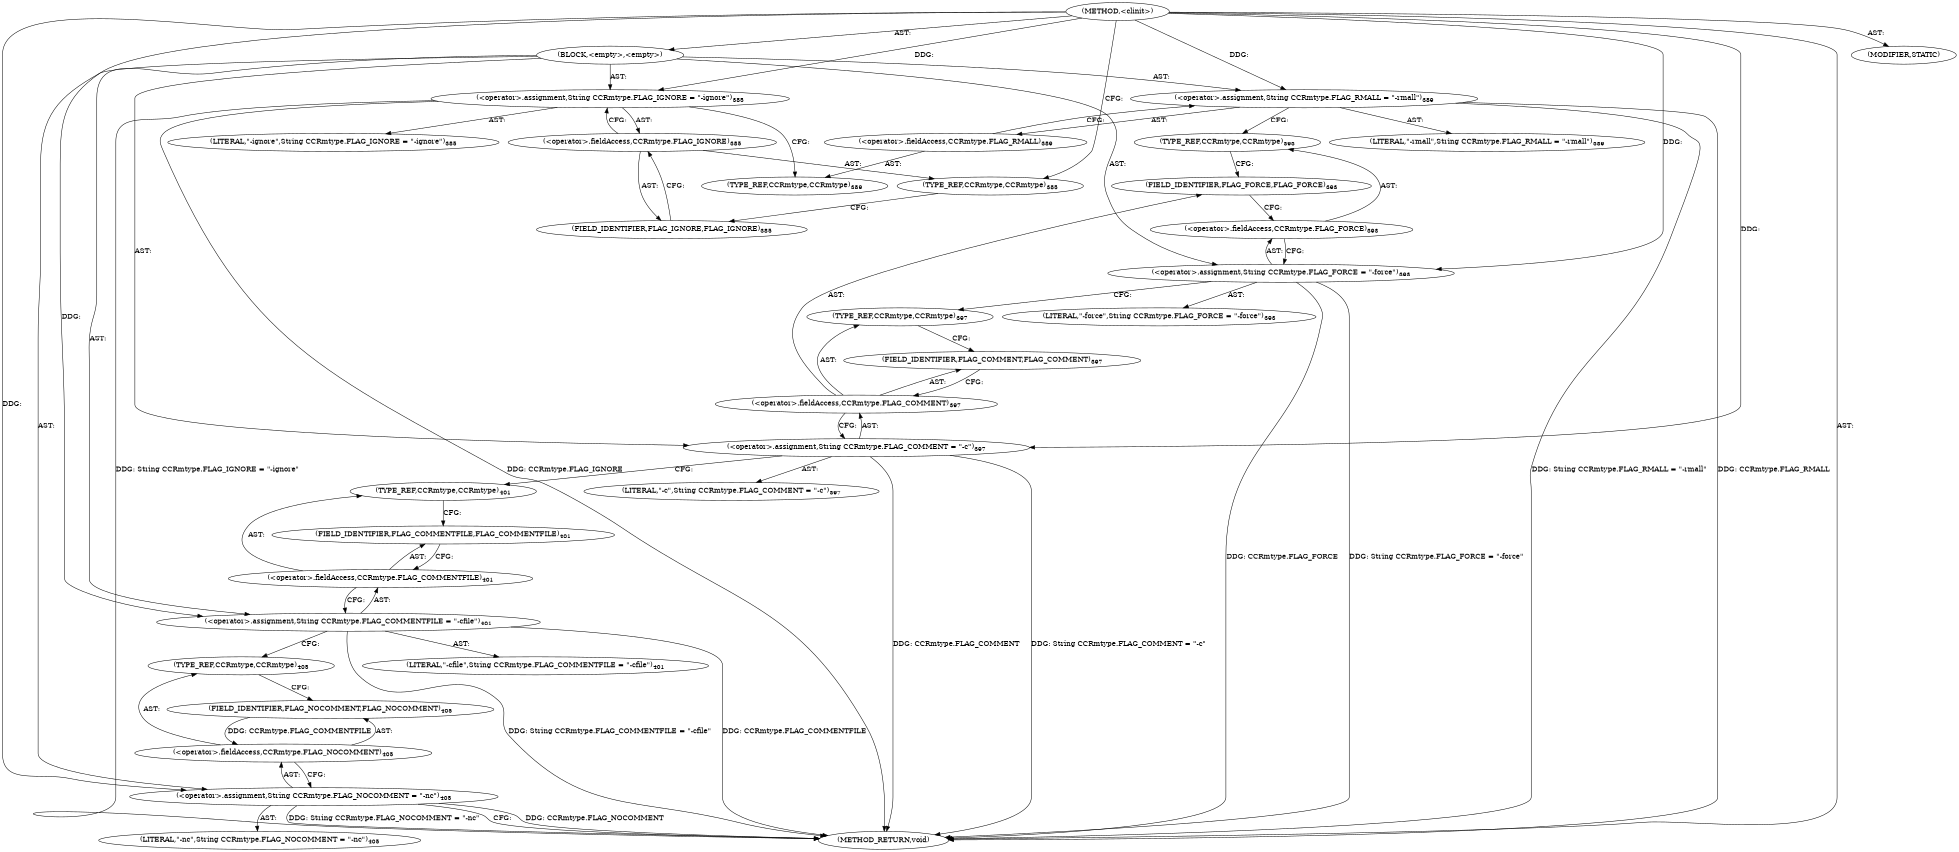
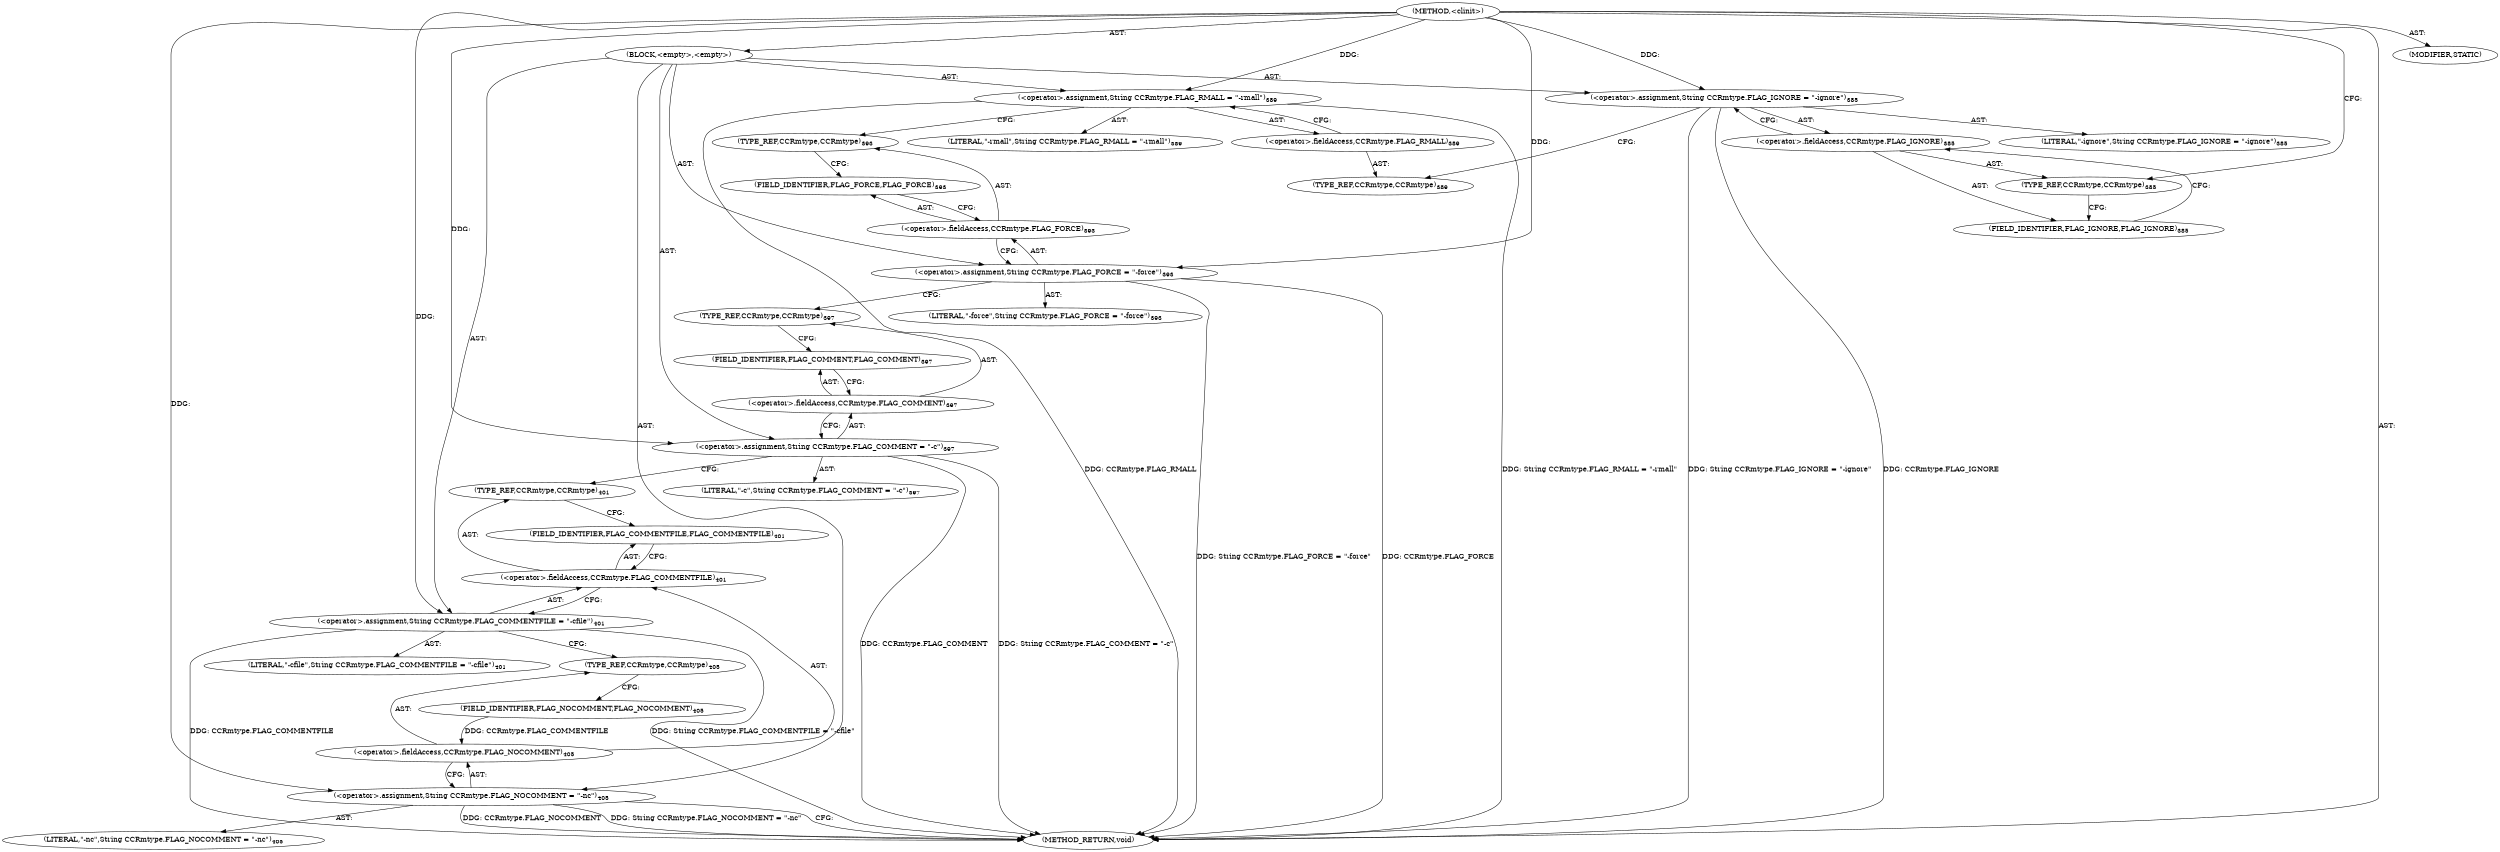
(945, 255) -> (915, 211)
(371, 737) -> (832, 723)
